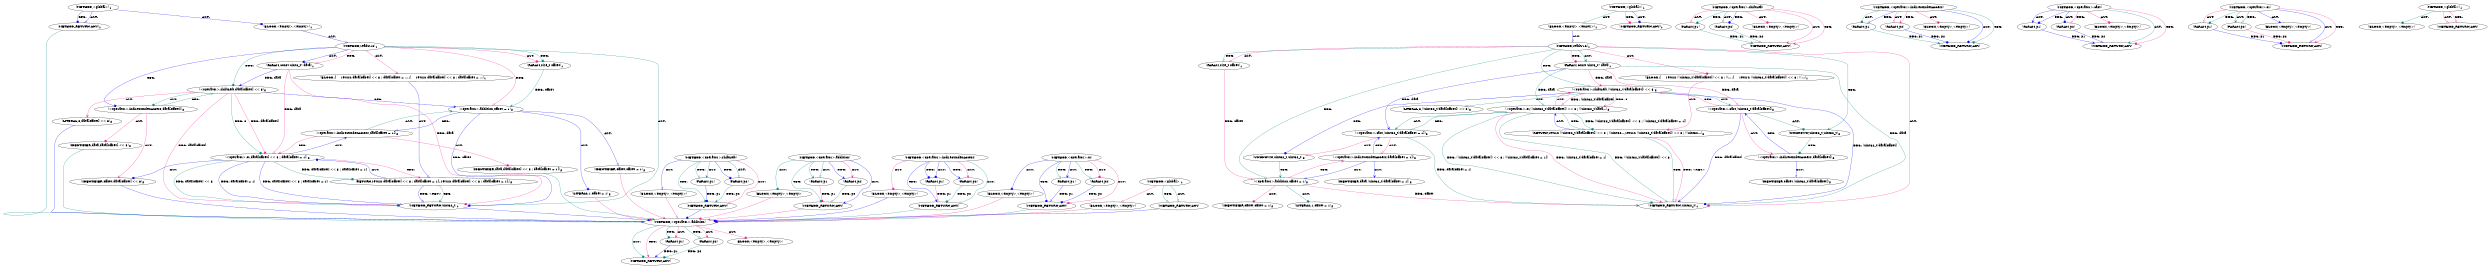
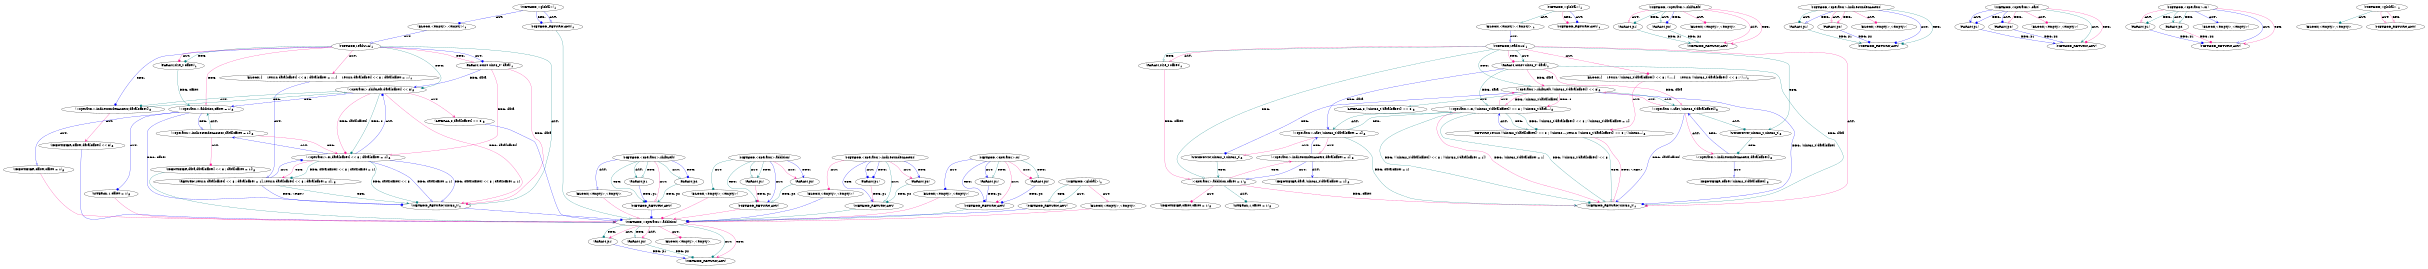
(1709, 100) -> (1652, 100)
(100, 146) -> none
(177, 164) -> (381, 130)
